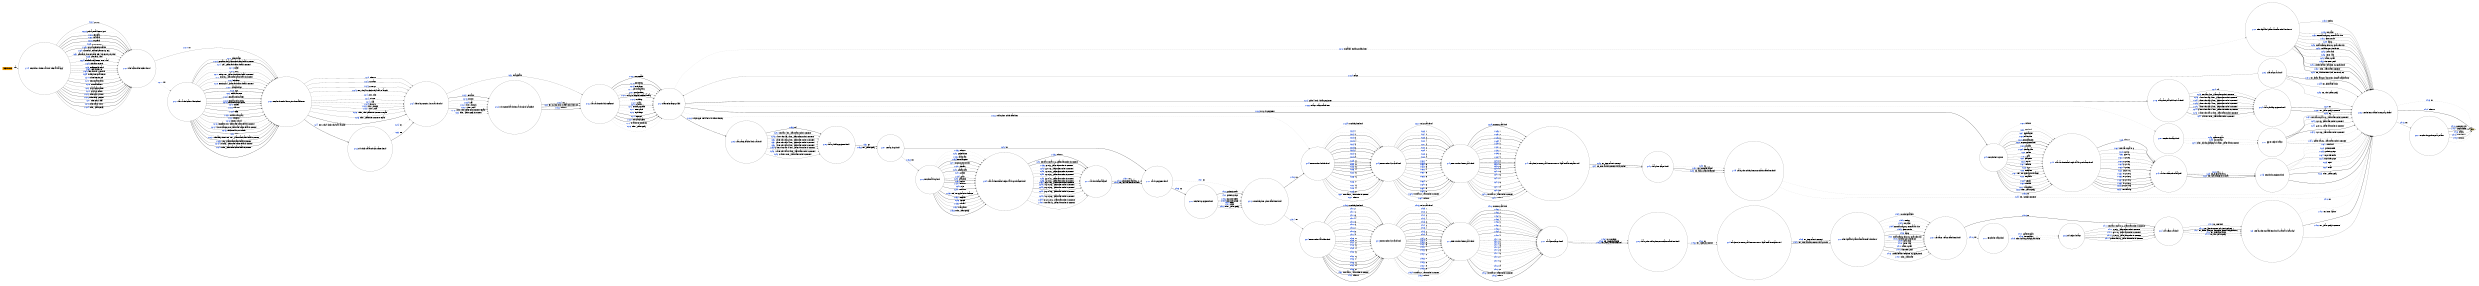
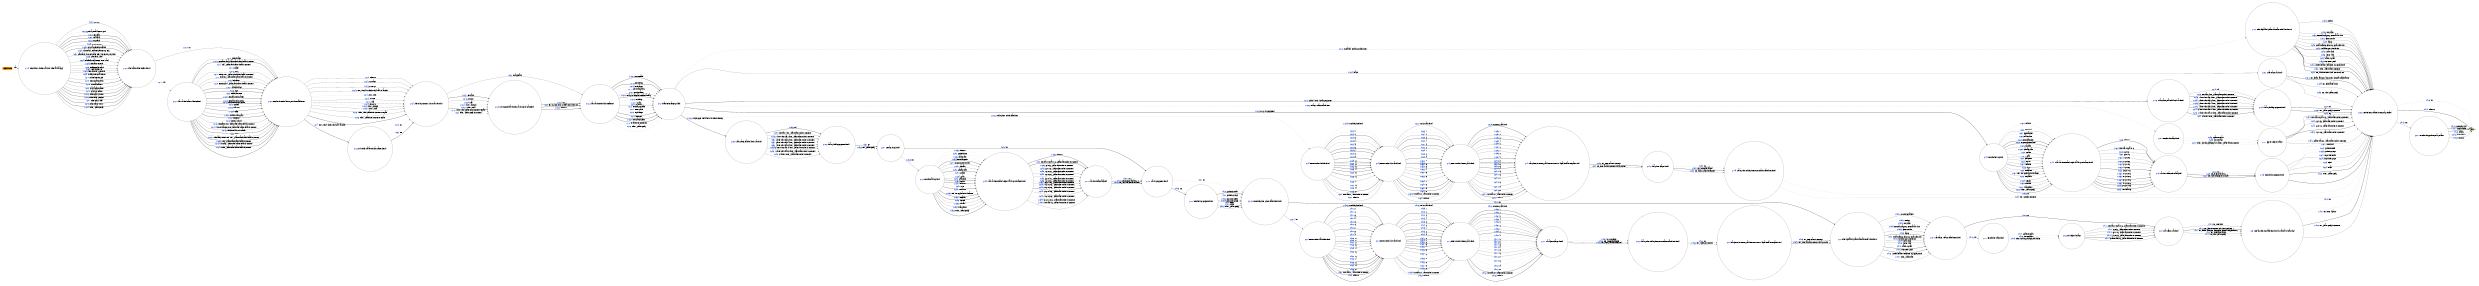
(1469, 77) -> (1462, 73)
(1294, 181) -> (1563, 203)
